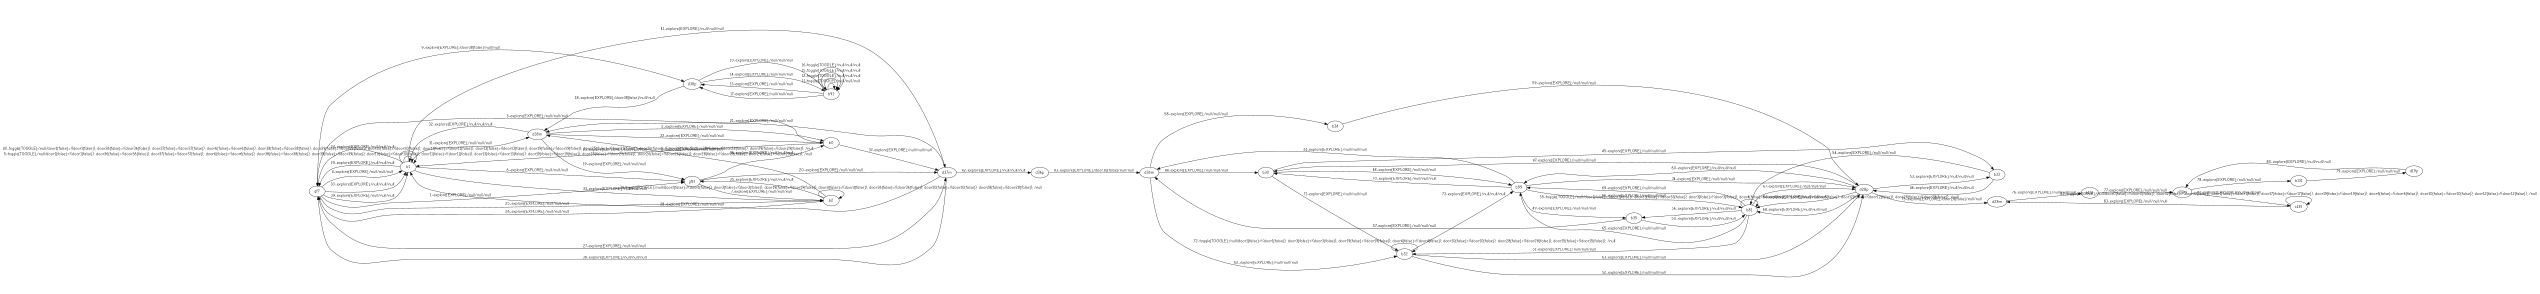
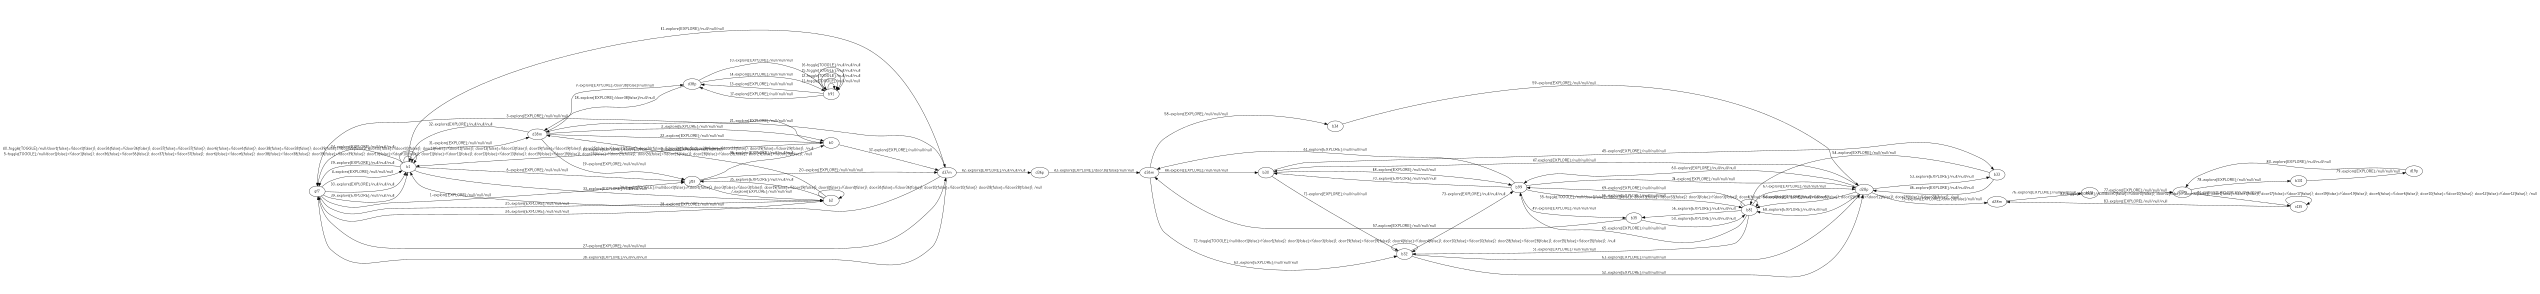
(460, 53) -> (602, 90)
